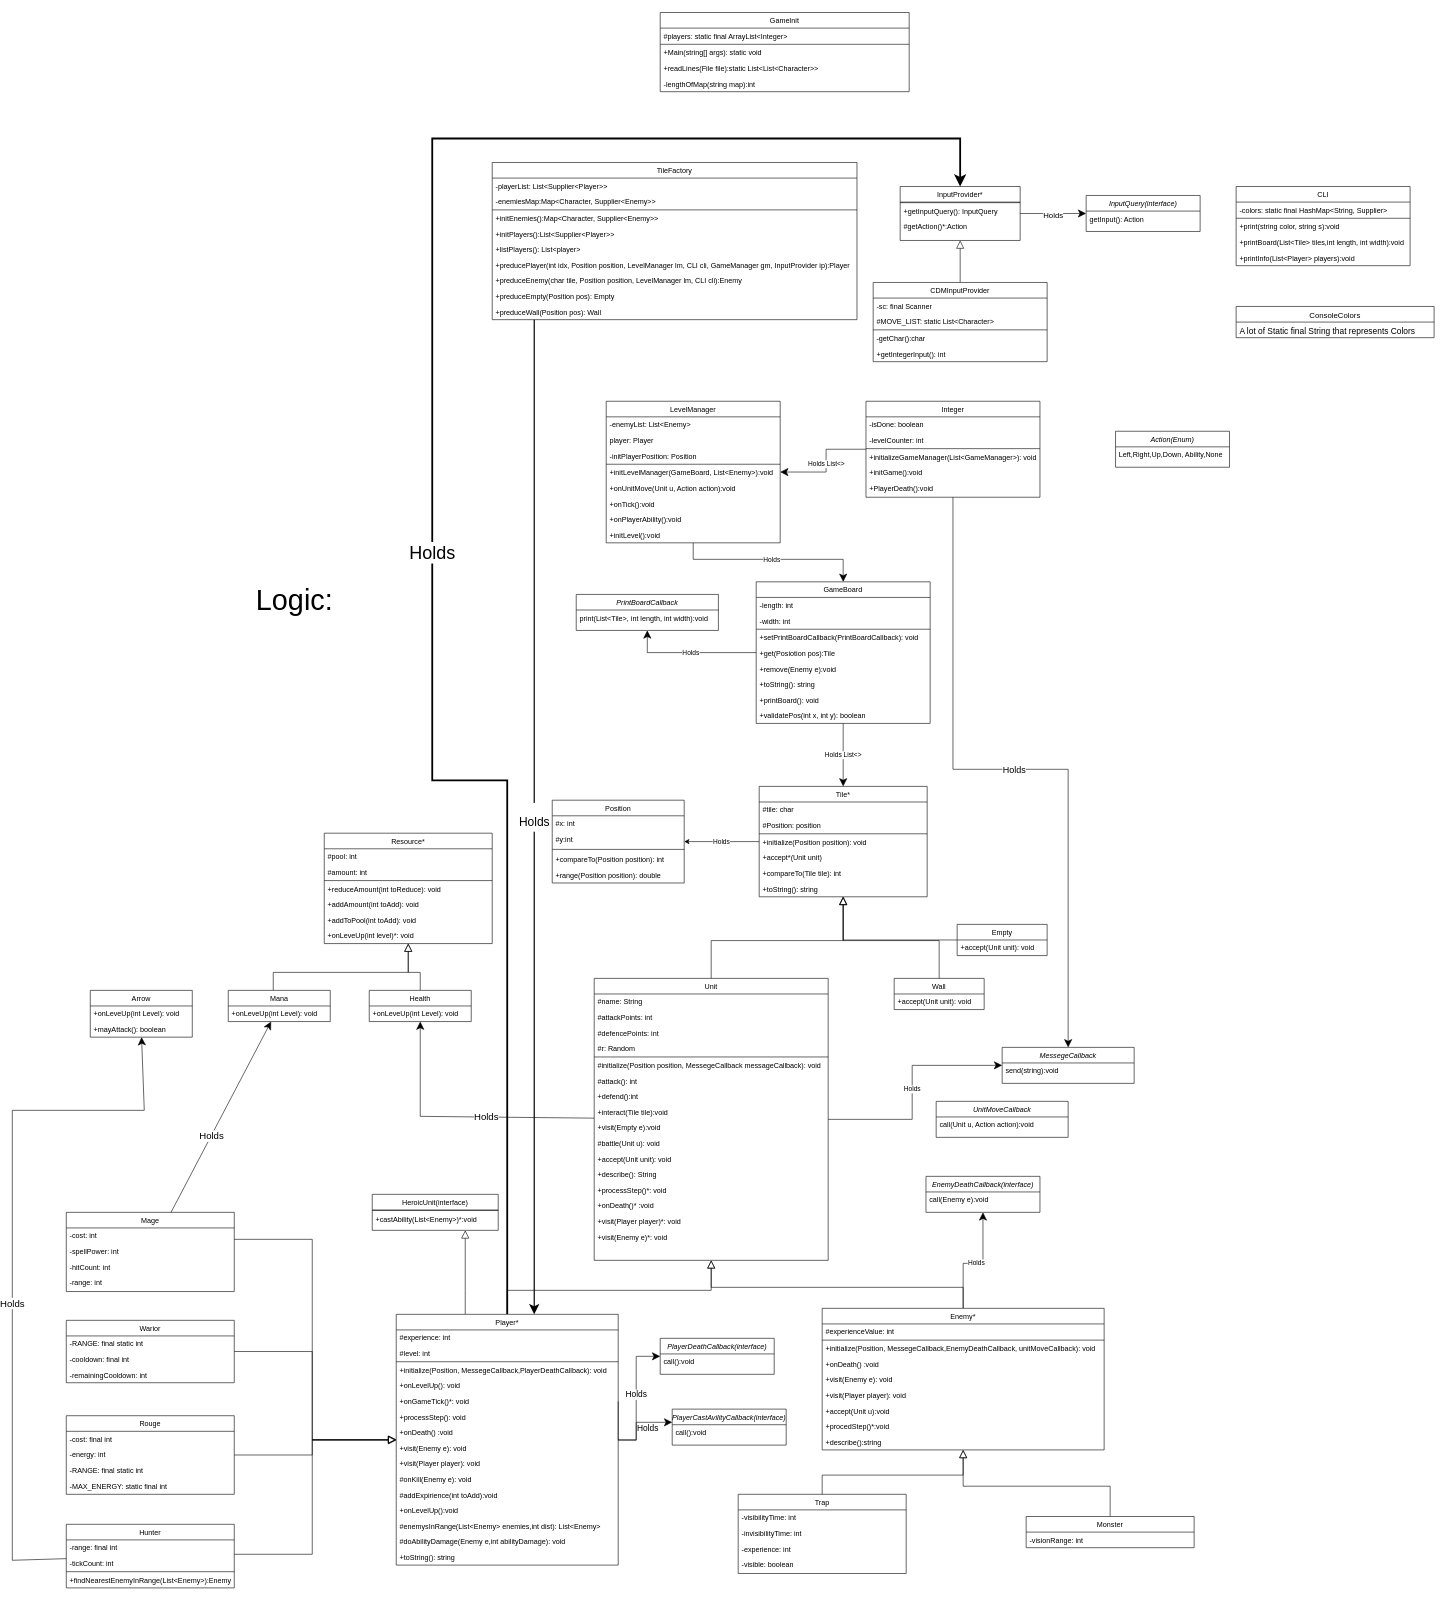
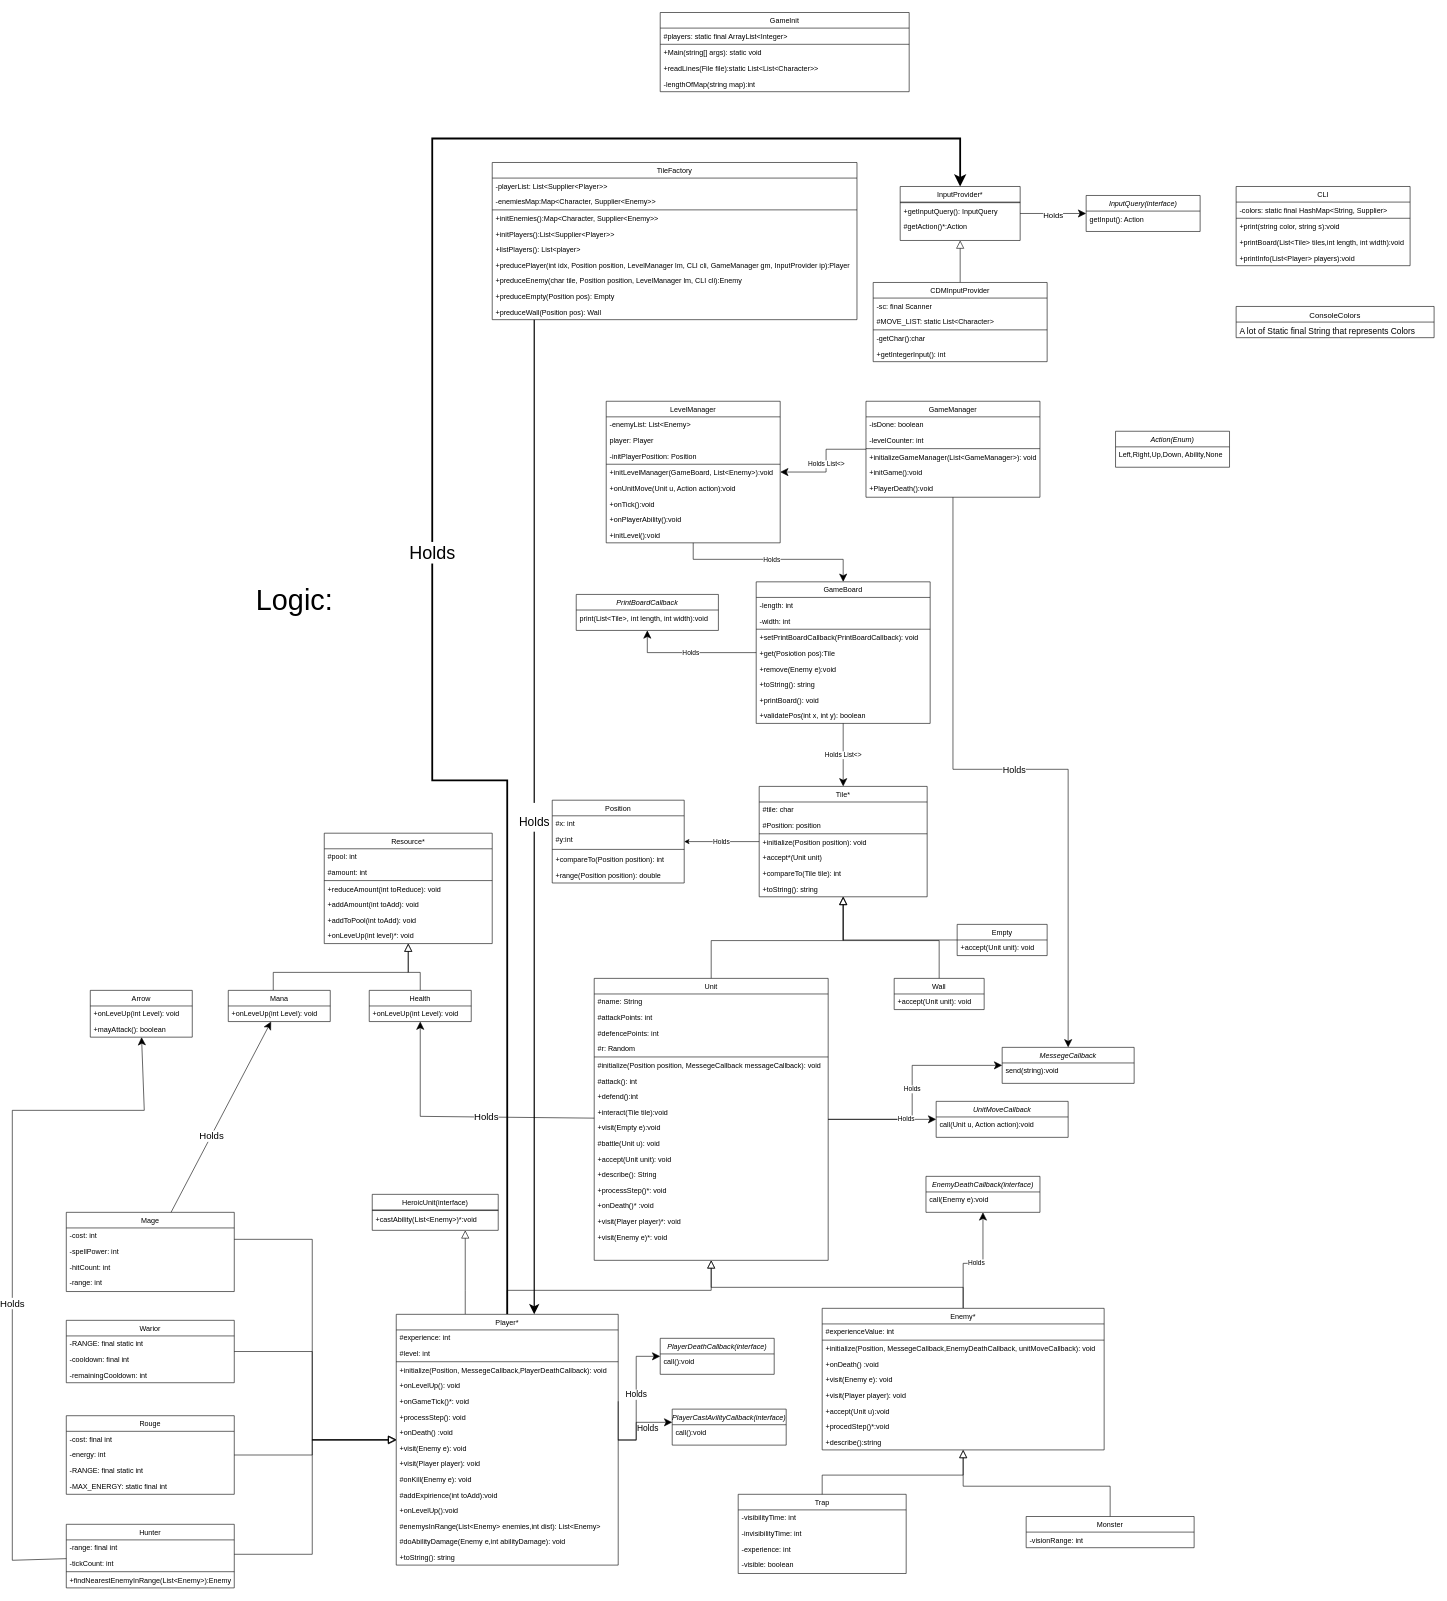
(953, 409) -> (953, 409)
none -> (922, 1119)
